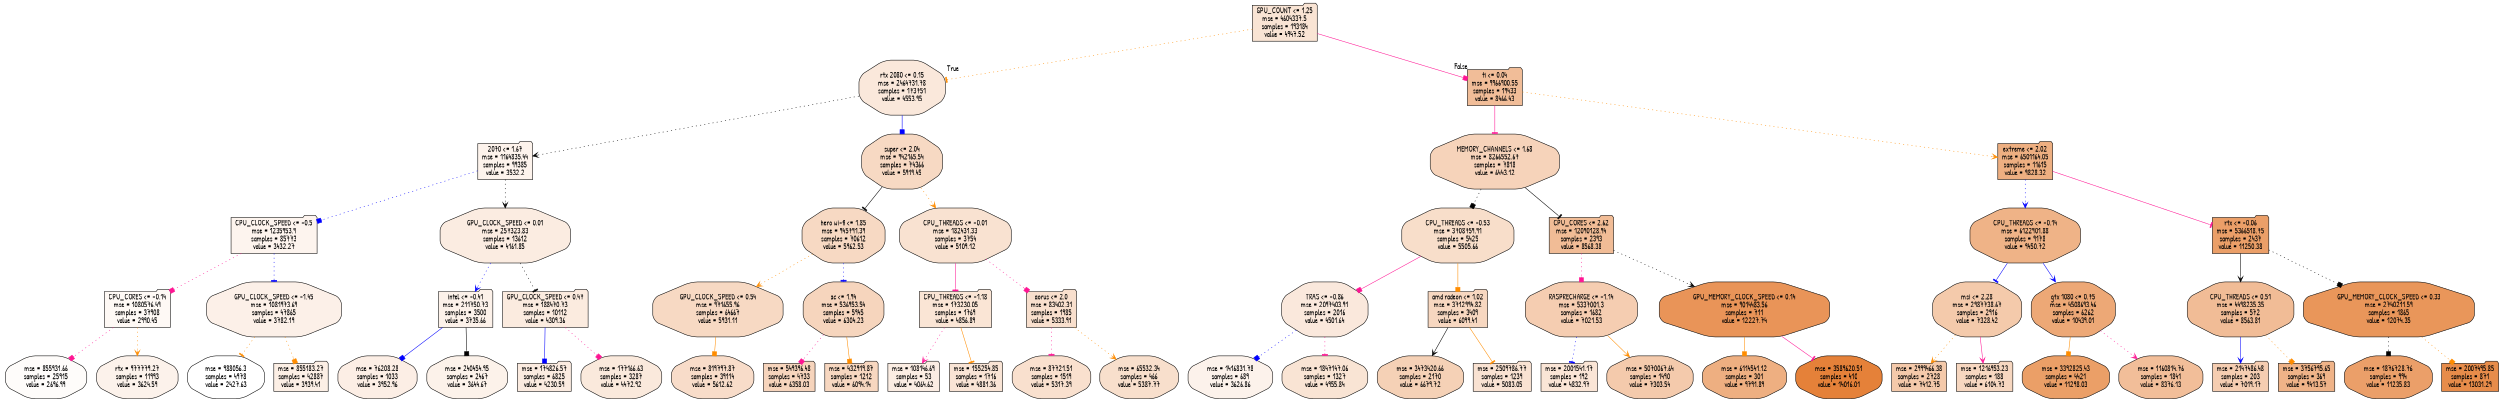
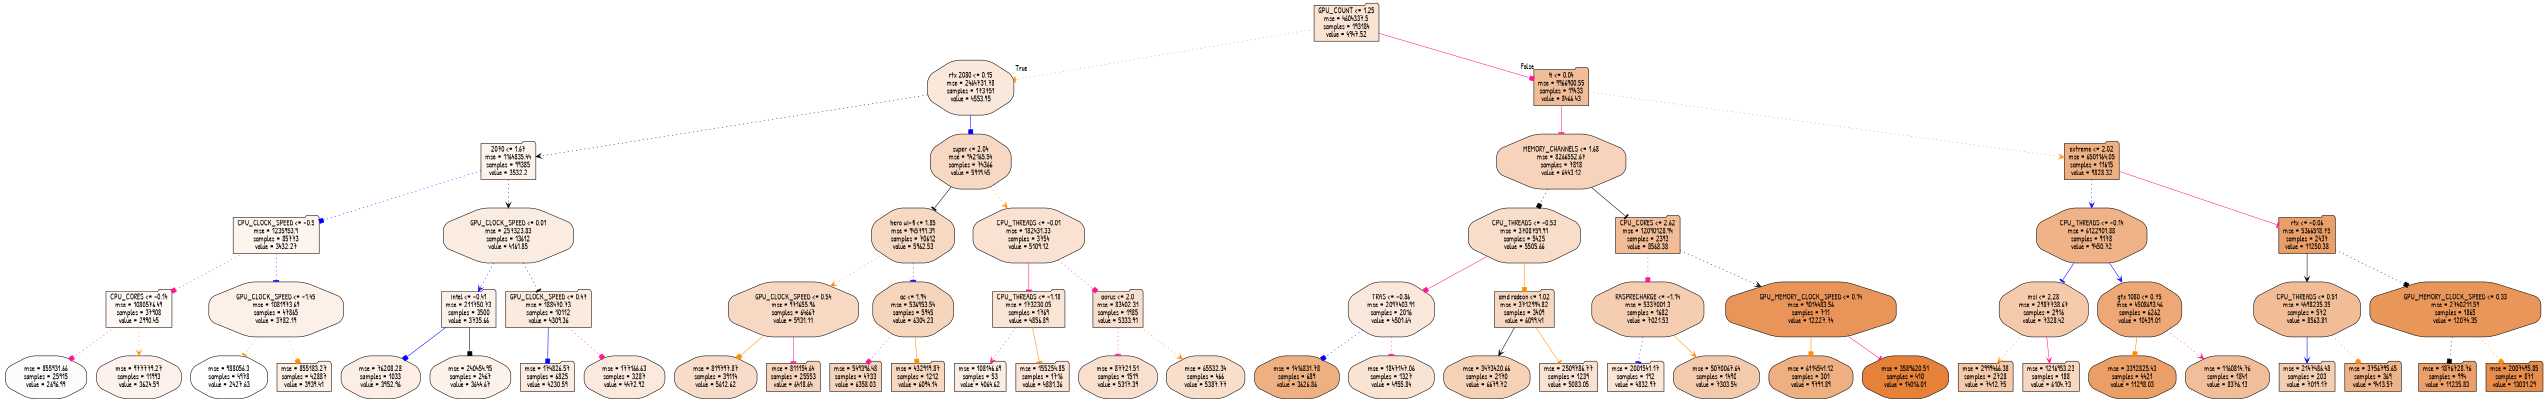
(137, 377) -> (139, 377)
none -> (793, 377)
(1230, 377) -> (1297, 377)
(2388, 377) -> (2447, 377)
